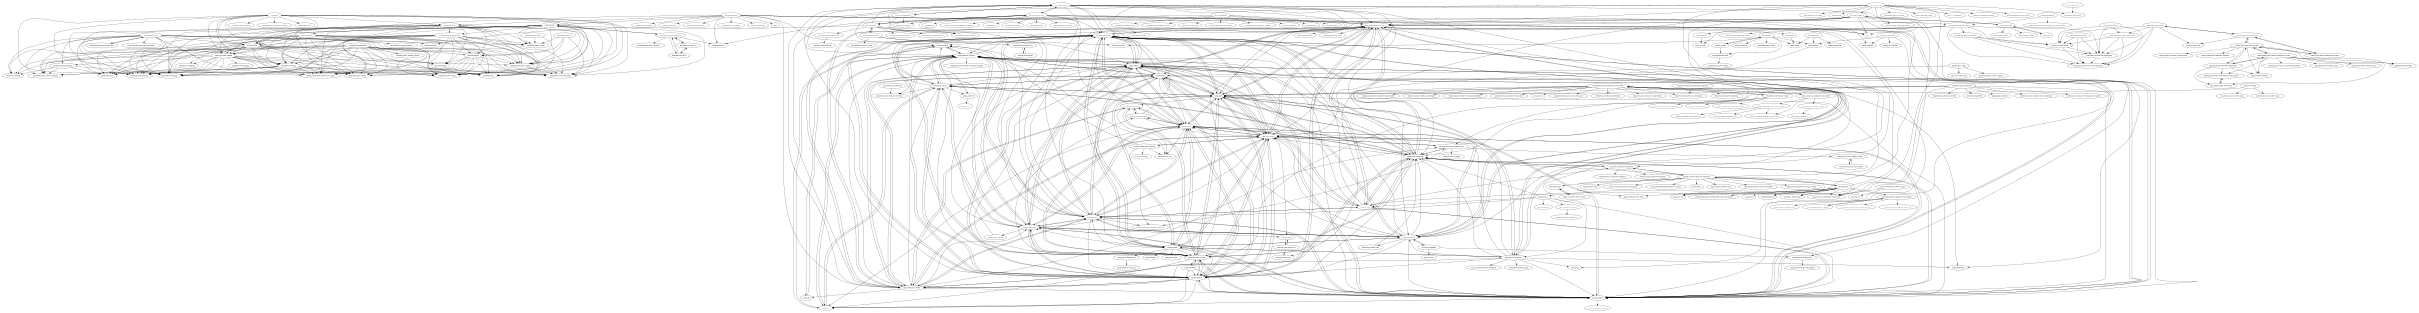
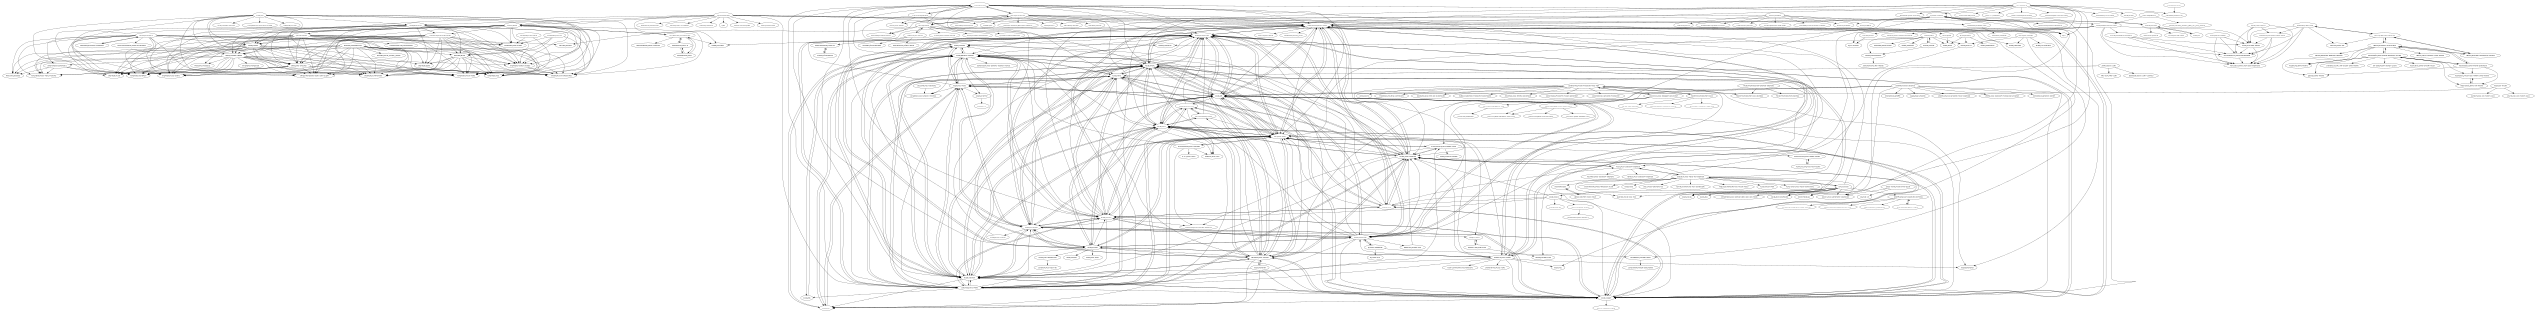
(825, 40) -> (899, 39)
(1568, 96) -> none
